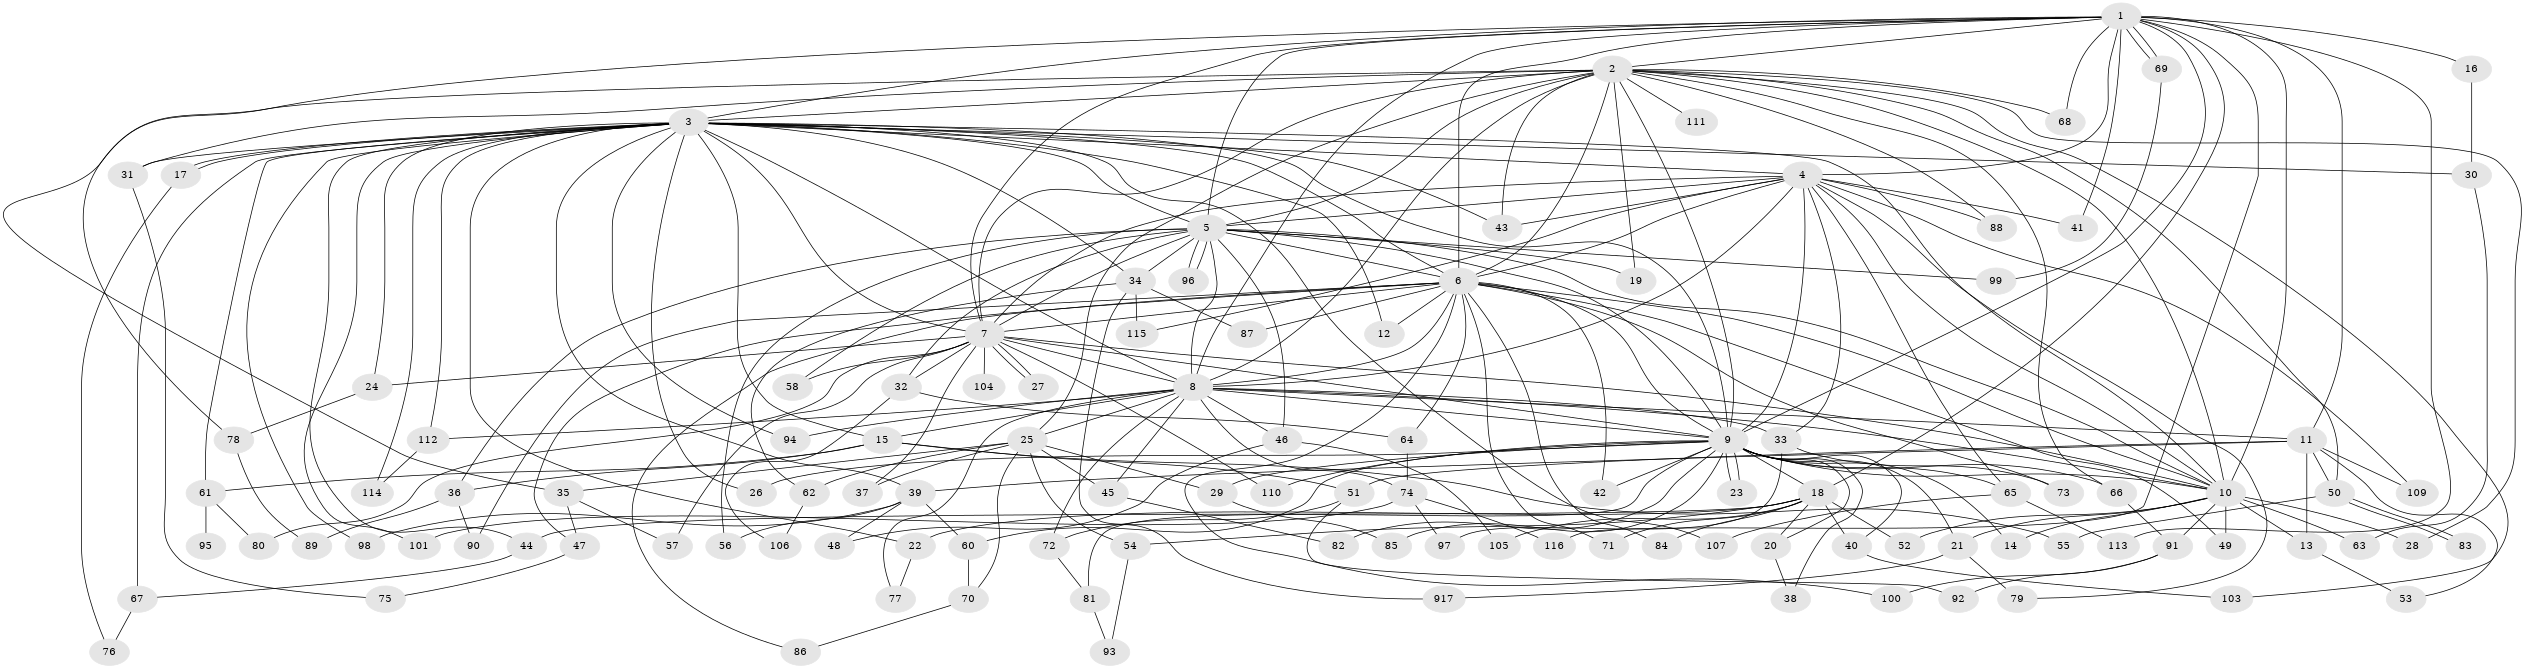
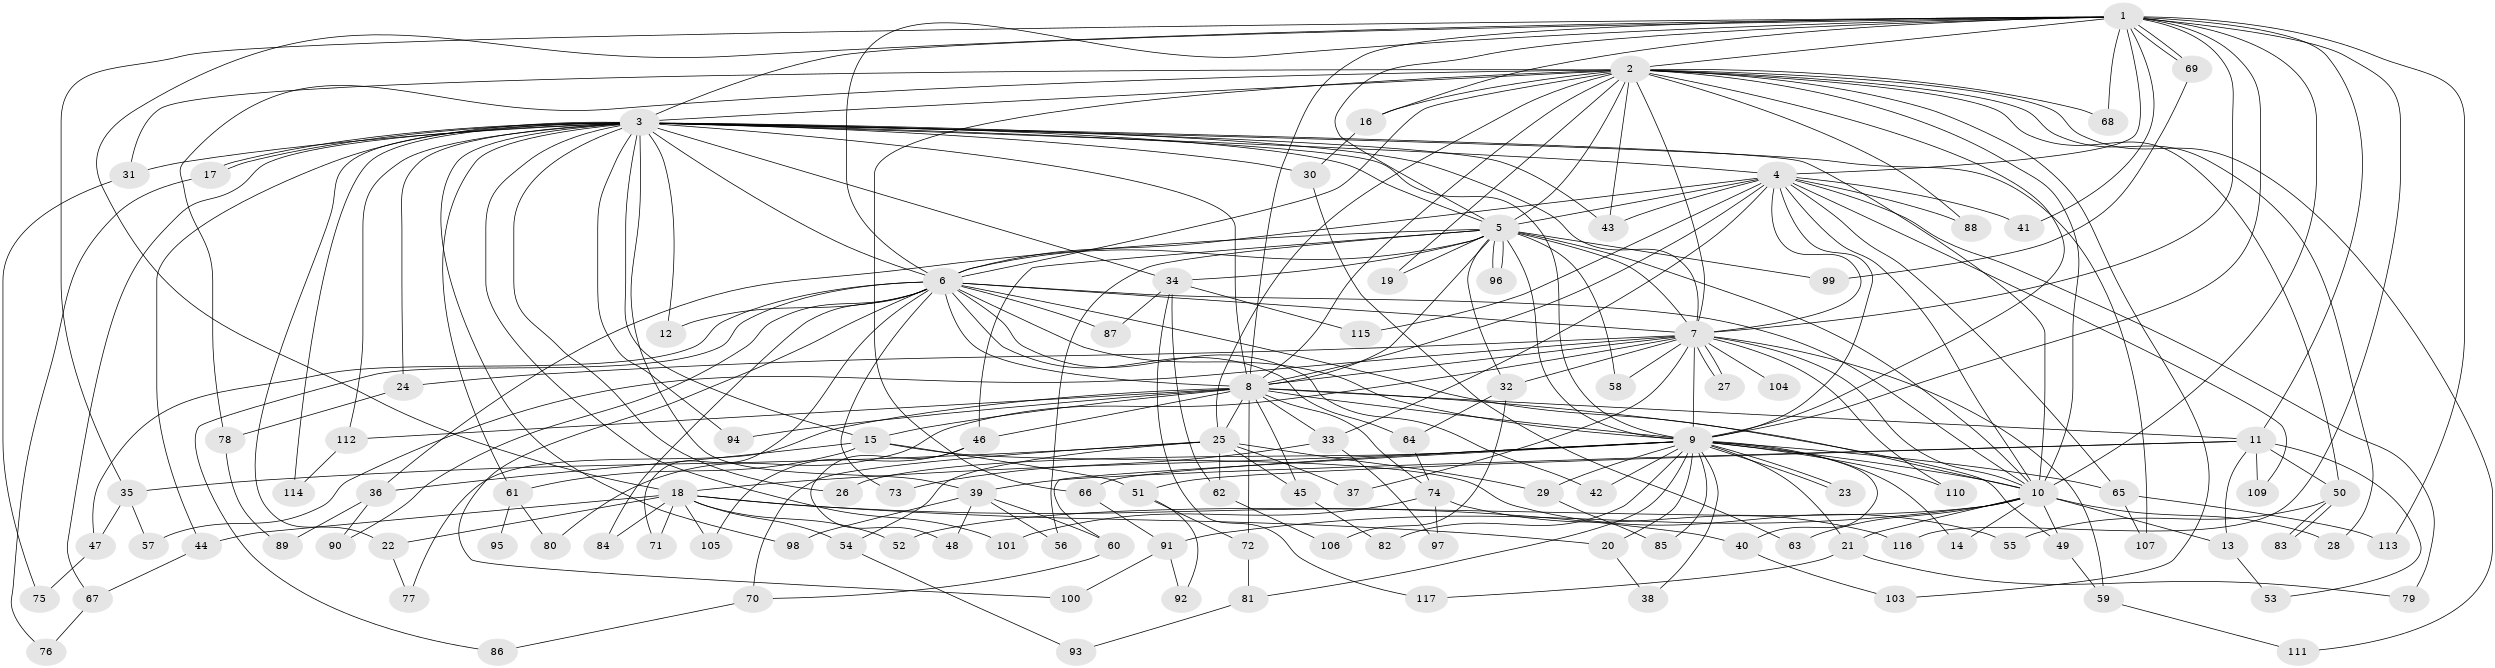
none -> (1495, 87)
(1444, 599) -> (1427, 599)
none -> (2104, 599)
